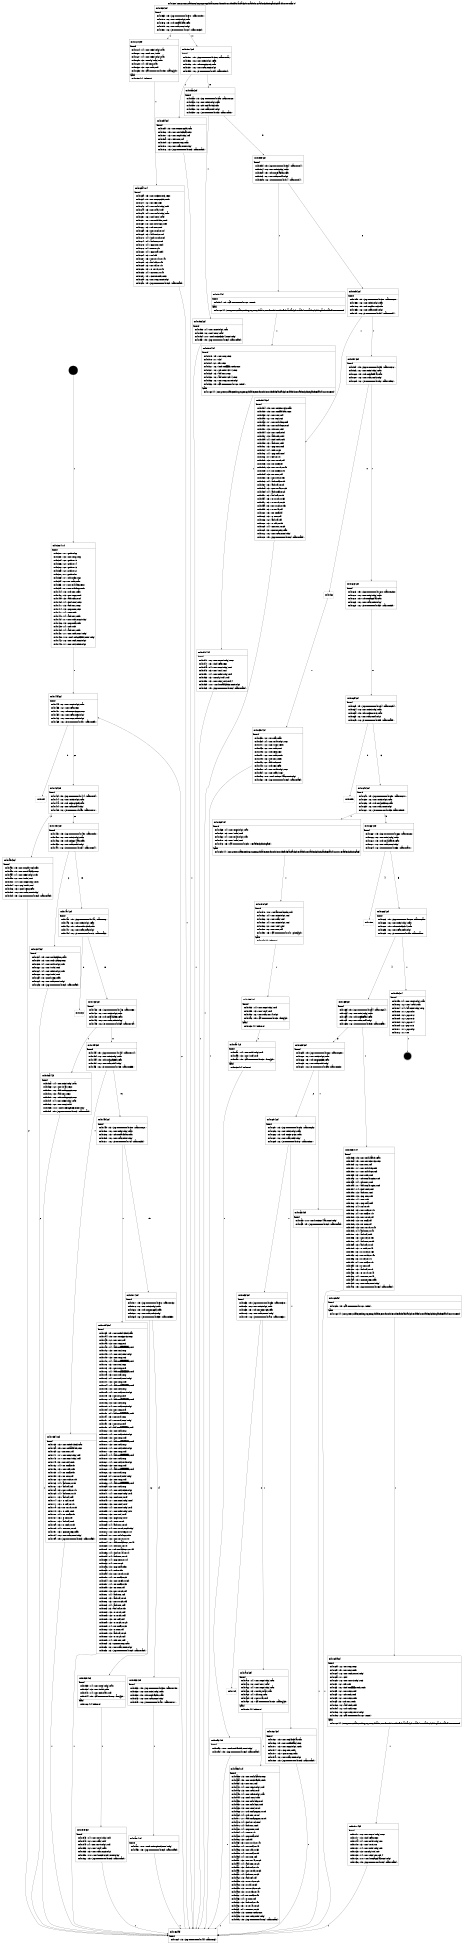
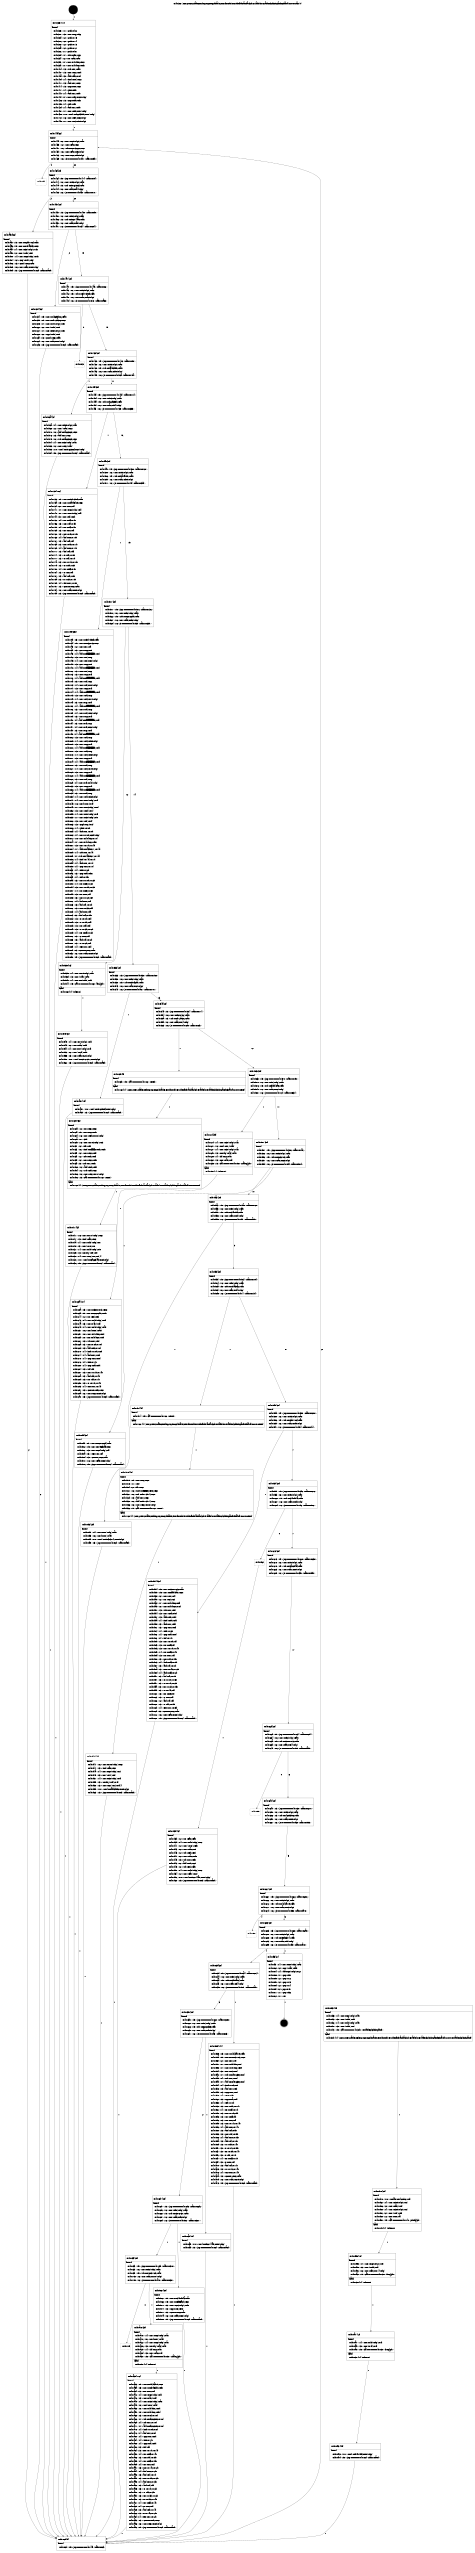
(349, 816) -> none
none -> (179, 1015)
